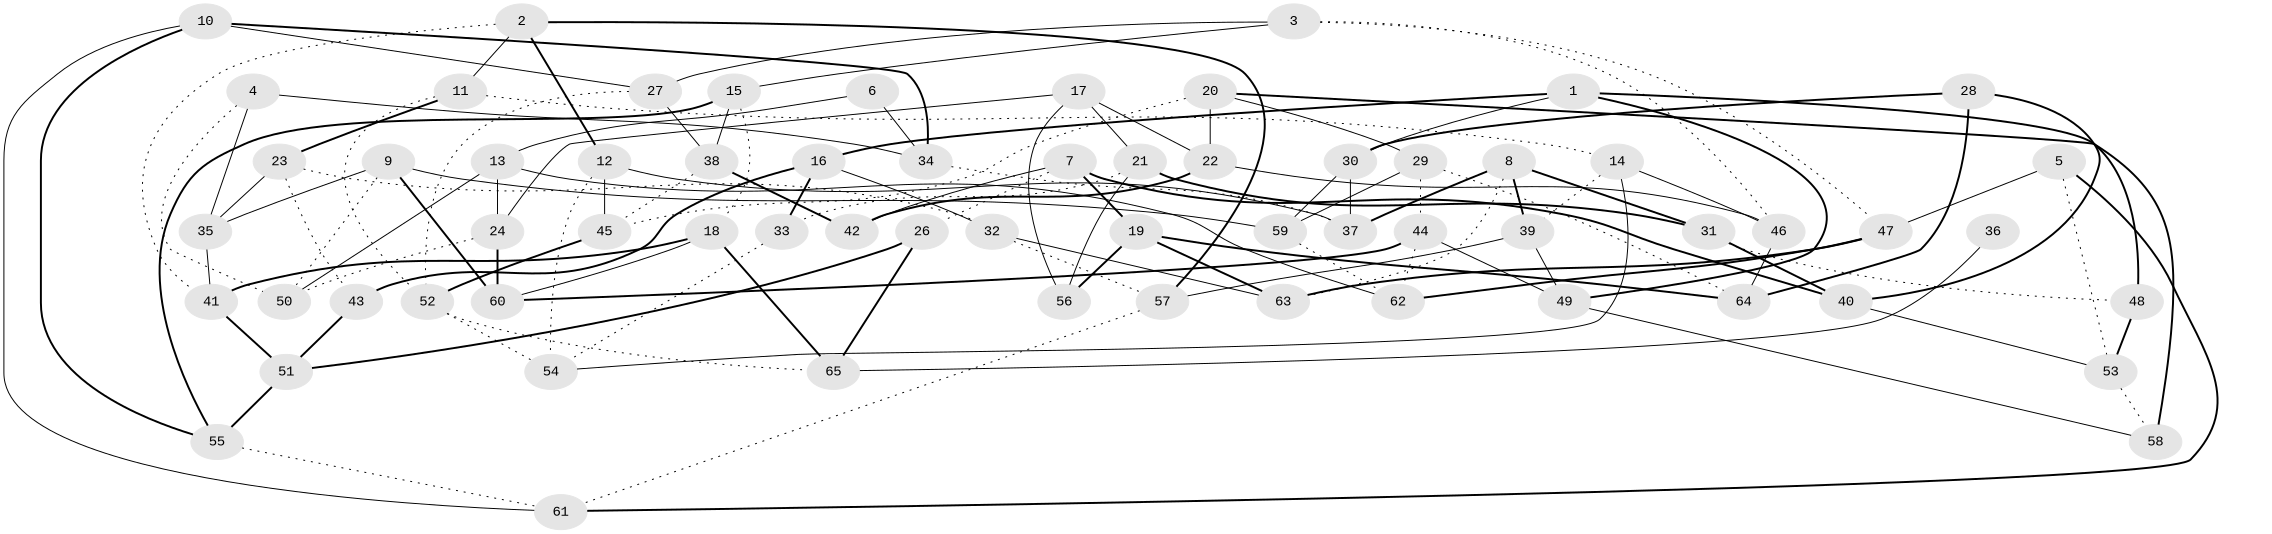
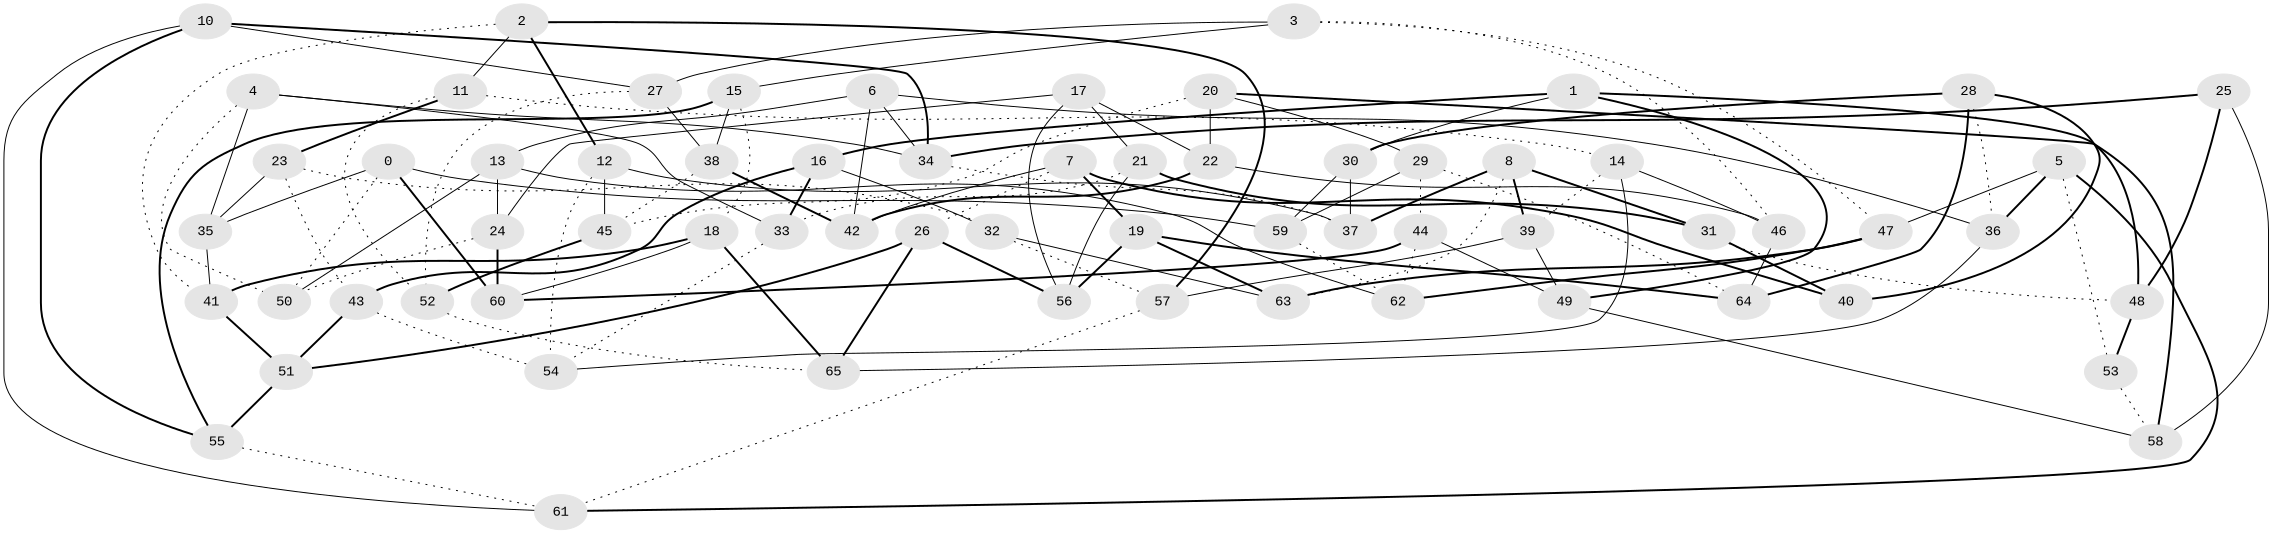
none -> (2224, 92)
none -> (545, 126)
none -> (1547, 130)
none -> (1985, 161)
(388, 162) -> (388, 162)
none -> (862, 162)
none -> (2026, 197)
none -> (993, 267)
(487, 336) -> (452, 341)
(1978, 337) -> none
